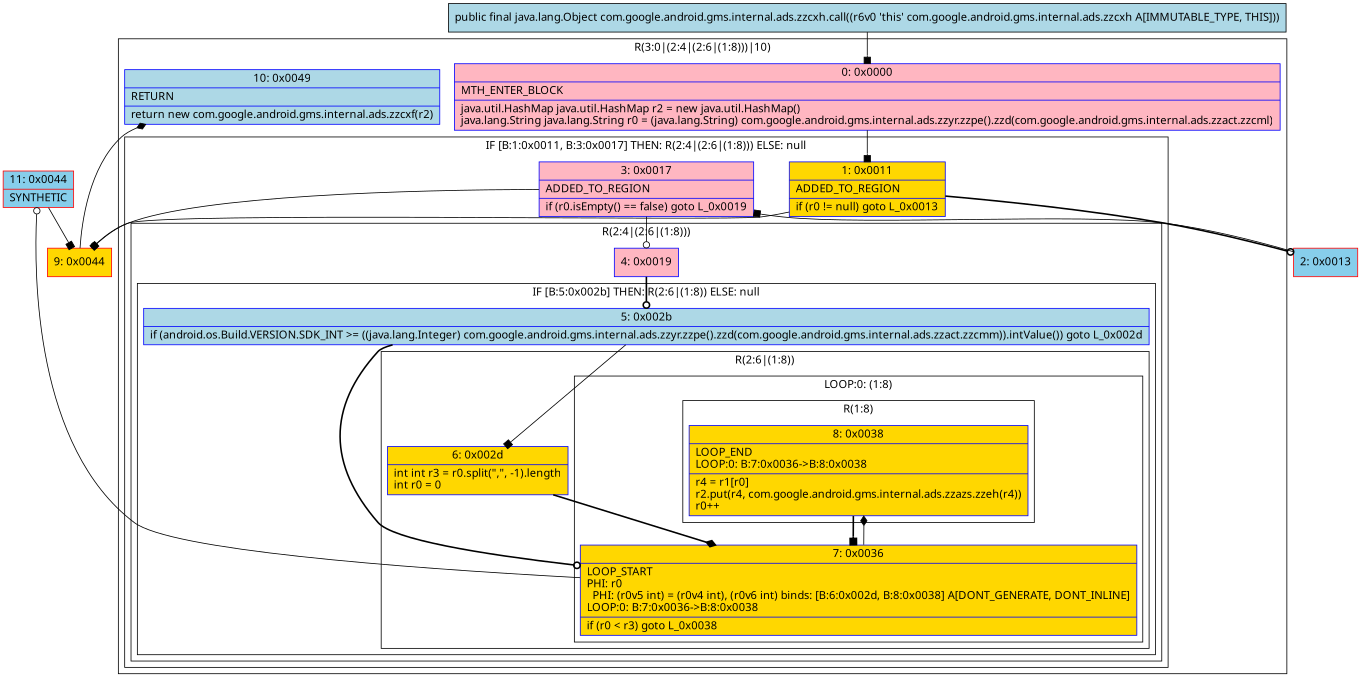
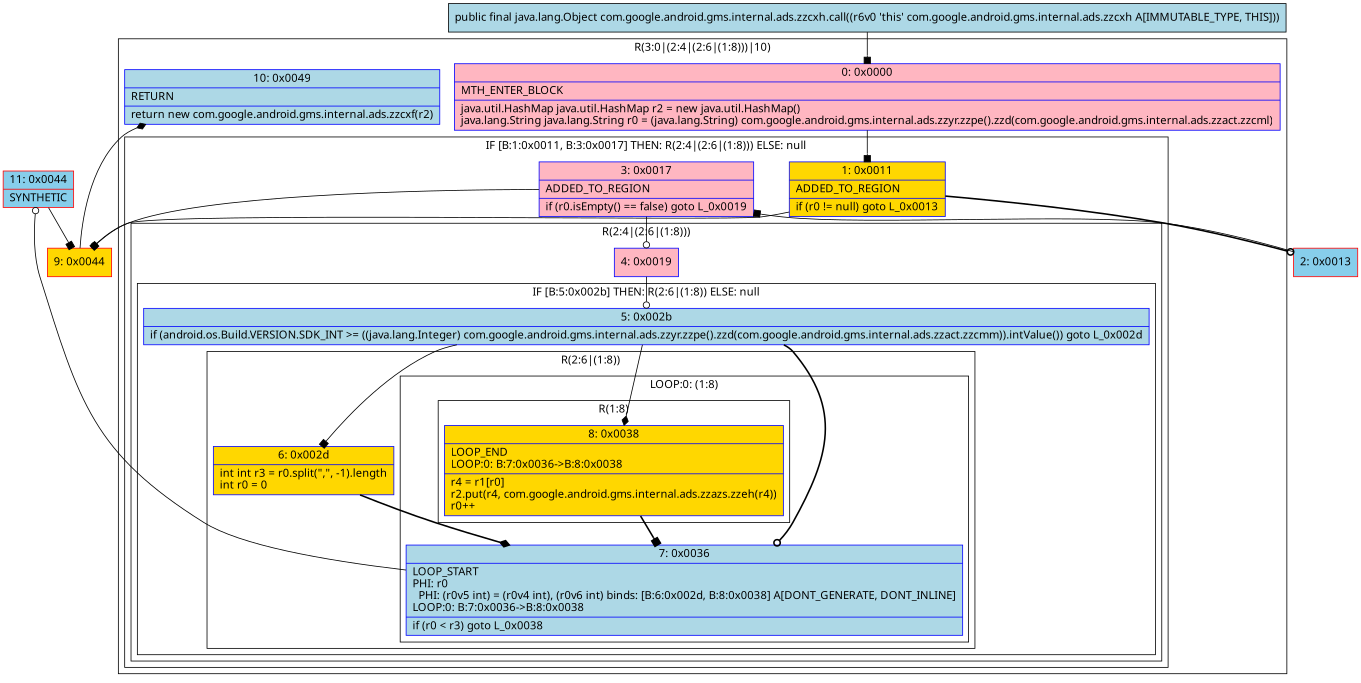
(646, 289) -> (646, 289)
(864, 535) -> (634, 382)
(859, 590) -> (684, 590)
